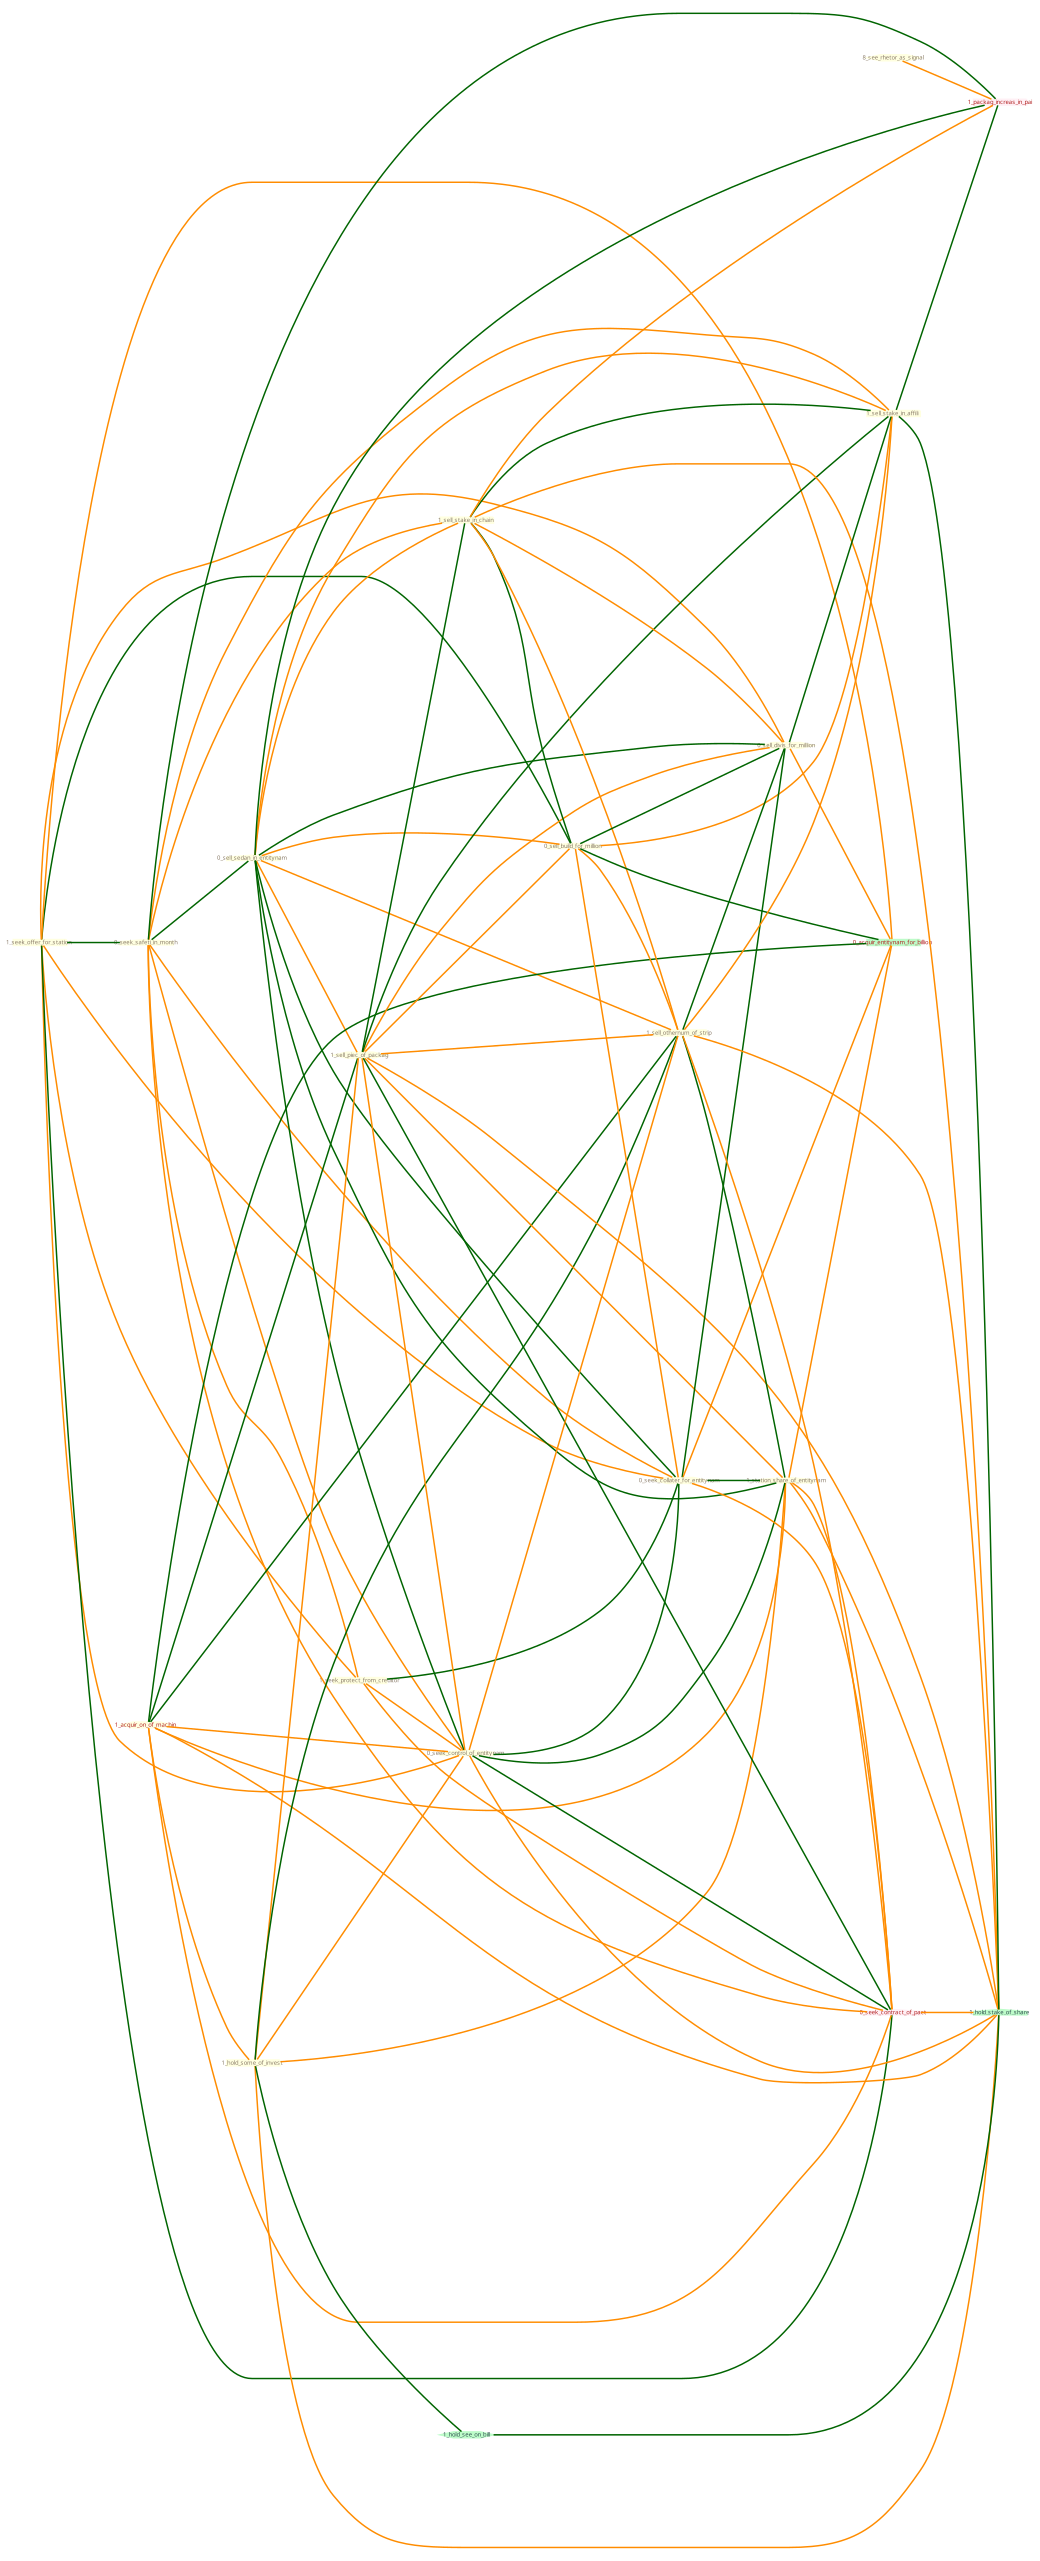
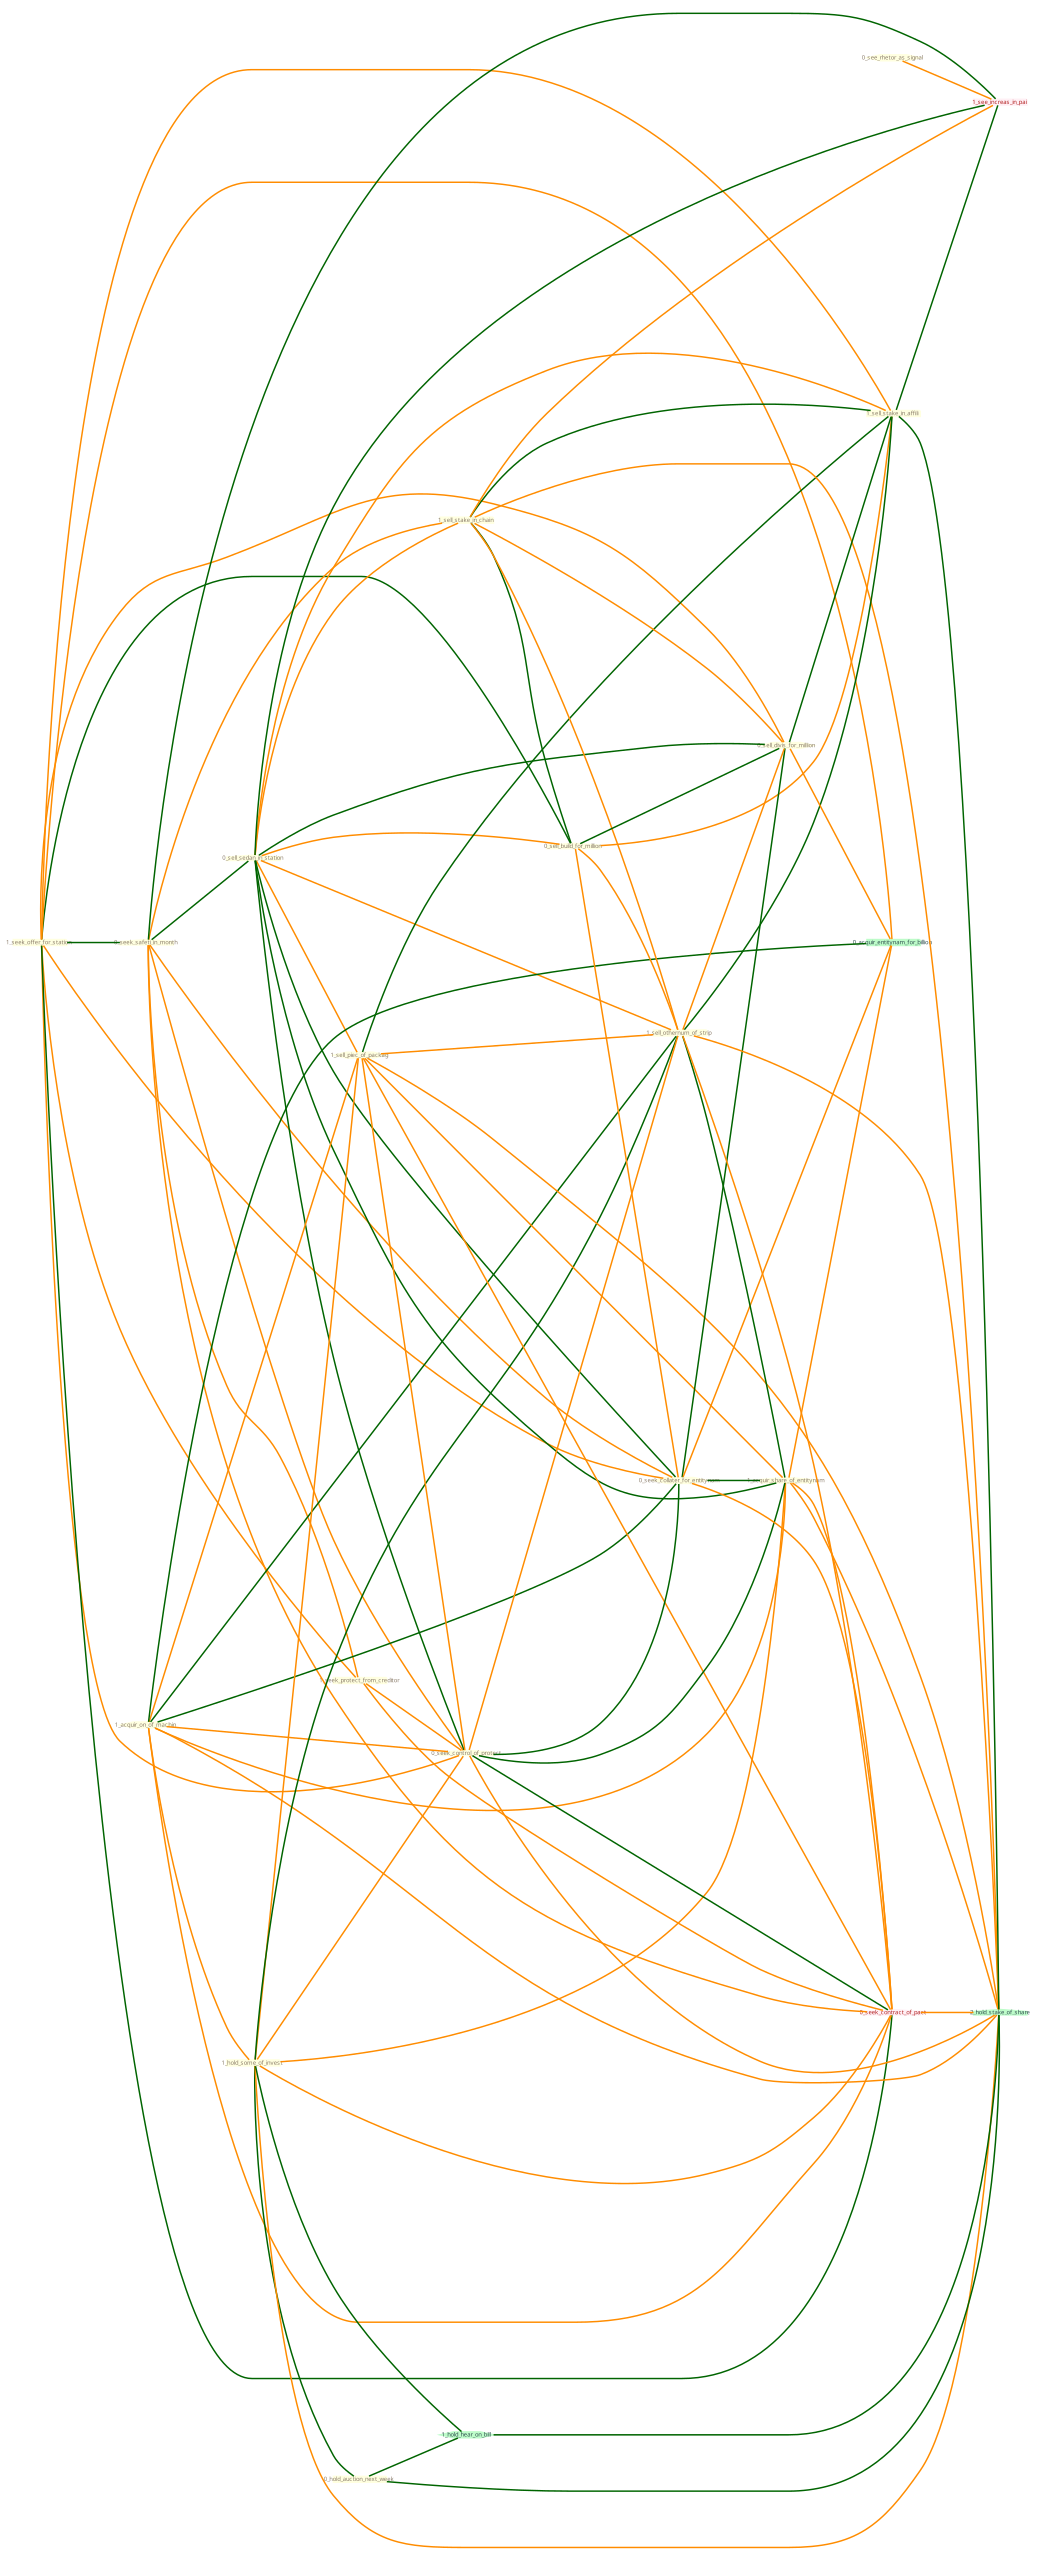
(894, 58) -> (894, 58)
(1000, 102) -> (1000, 102)
(338, 478) -> (187, 105)
(840, 742) -> (840, 742)
(411, 801) -> none
(516, 853) -> none
(253, 858) -> (253, 858)
(734, 889) -> (734, 889)
(720, 899) -> none
(894, 943) -> (894, 943)
(462, 955) -> none
(253, 1390) -> (253, 1390)
(787, 1480) -> (787, 1480)
(627, 1534) -> (614, 1510)
(568, 1631) -> (431, 1628)
(147, 1725) -> (147, 1725)
(467, 1753) -> (467, 1753)
(1000, 2012) -> (1000, 2012)
none -> (598, 2181)
(467, 2435) -> (467, 2435)
none -> (360, 2479)
